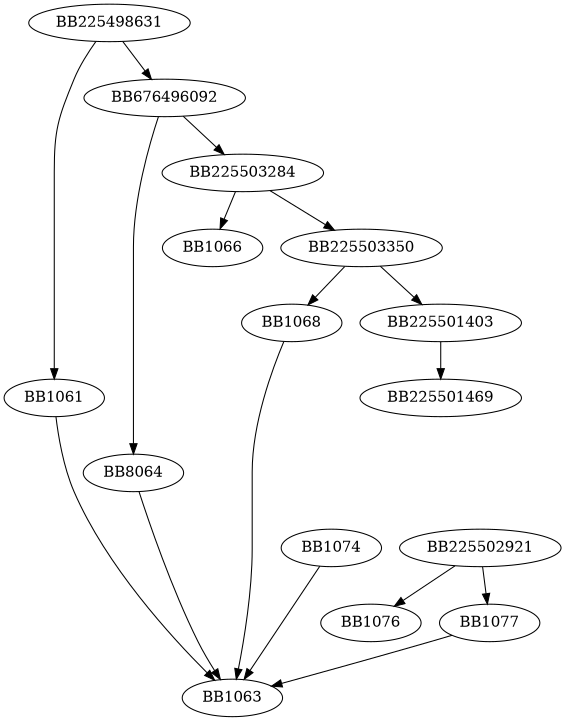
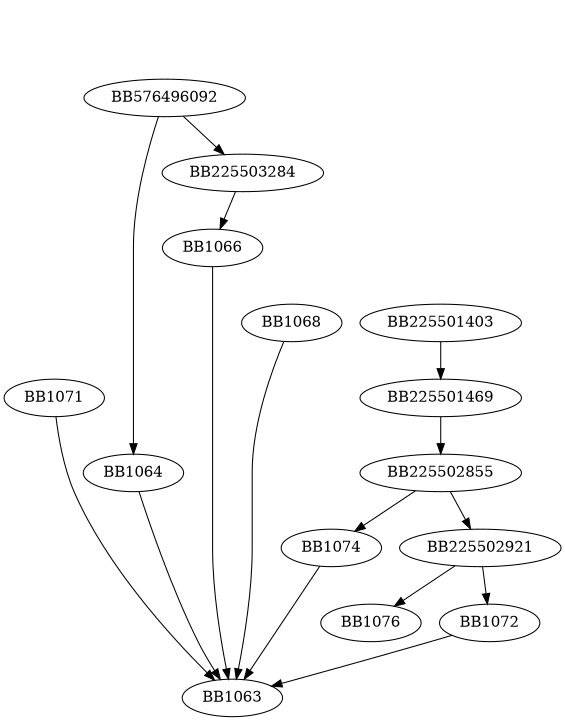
(109, 23) -> none
(165, 98) -> (165, 98)
(362, 248) -> none
(54, 398) -> (54, 398)
none -> (213, 468)
(133, 473) -> (133, 473)
none -> (441, 473)
(490, 623) -> (490, 623)
